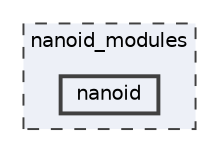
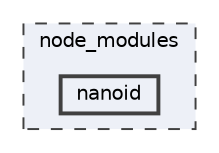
(110, 42) -> (110, 42)
